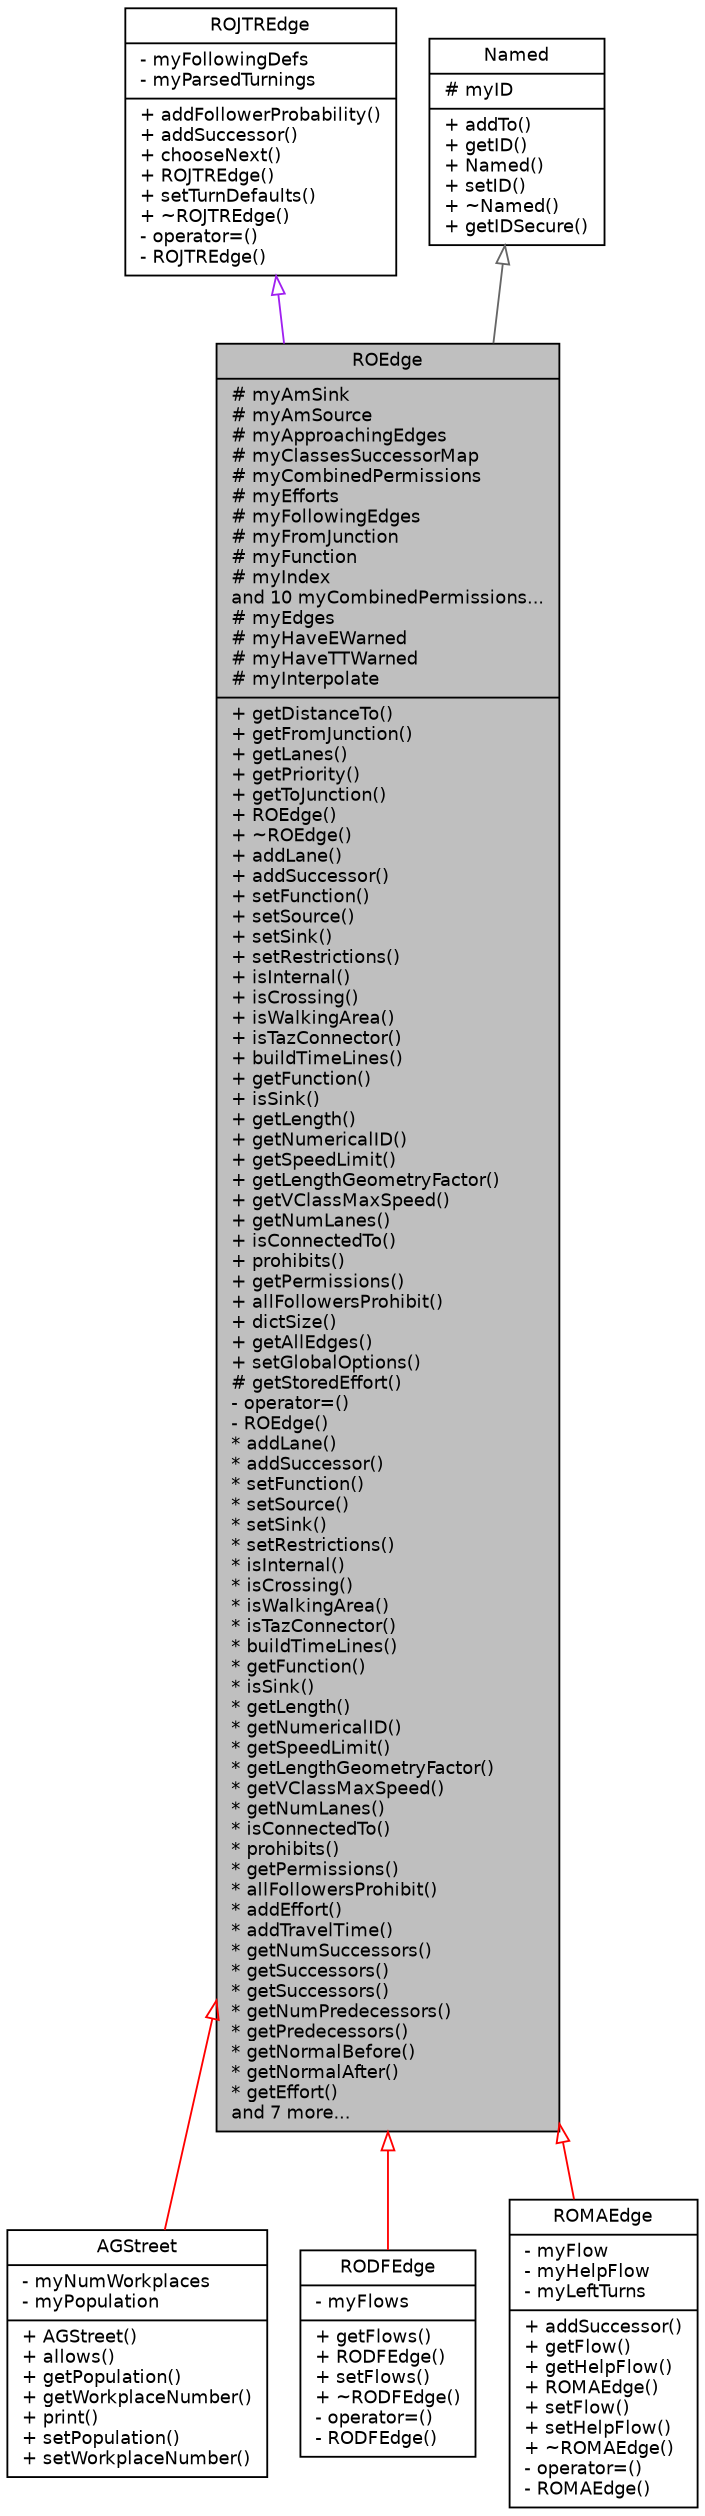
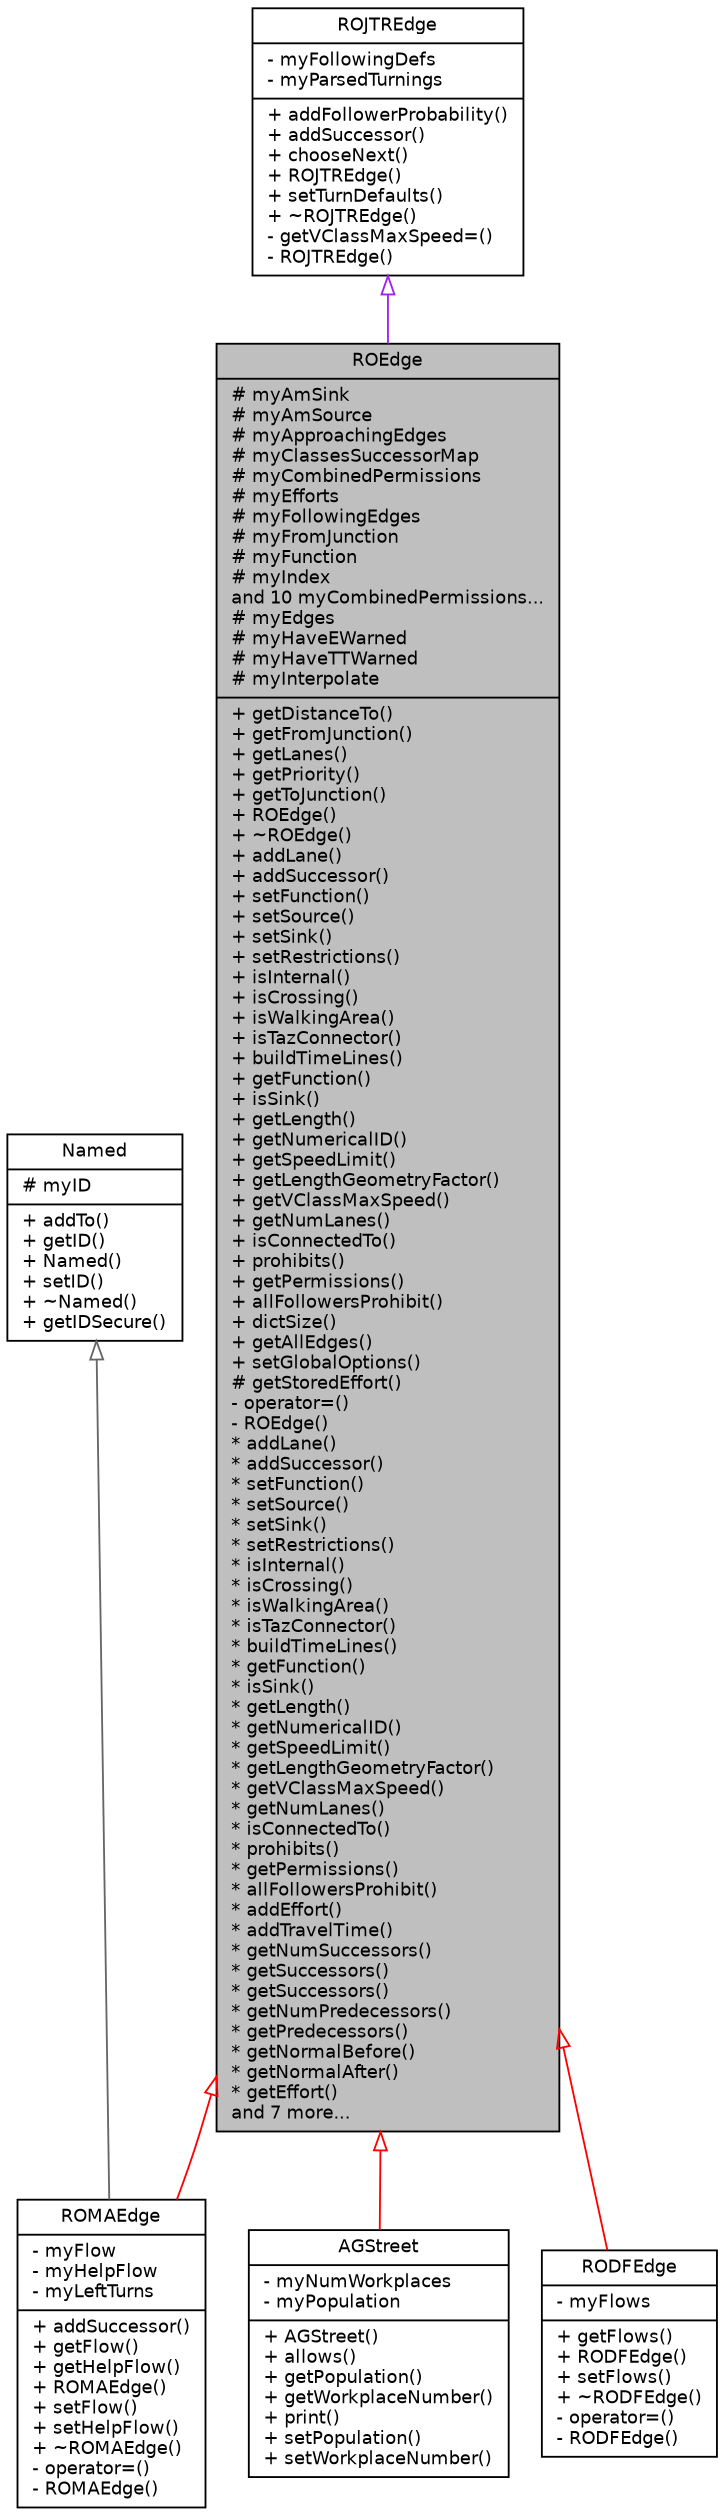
(199, 237) -> (381, 237)
(498, 304) -> (103, 1780)
